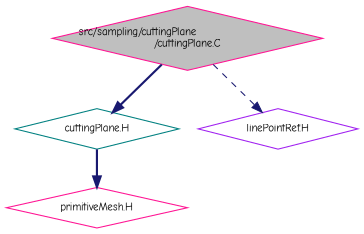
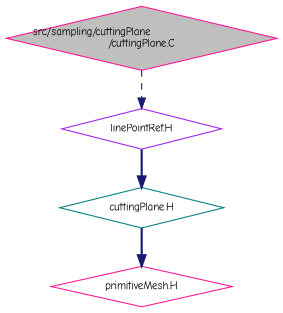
(141, 85) -> (142, 163)
